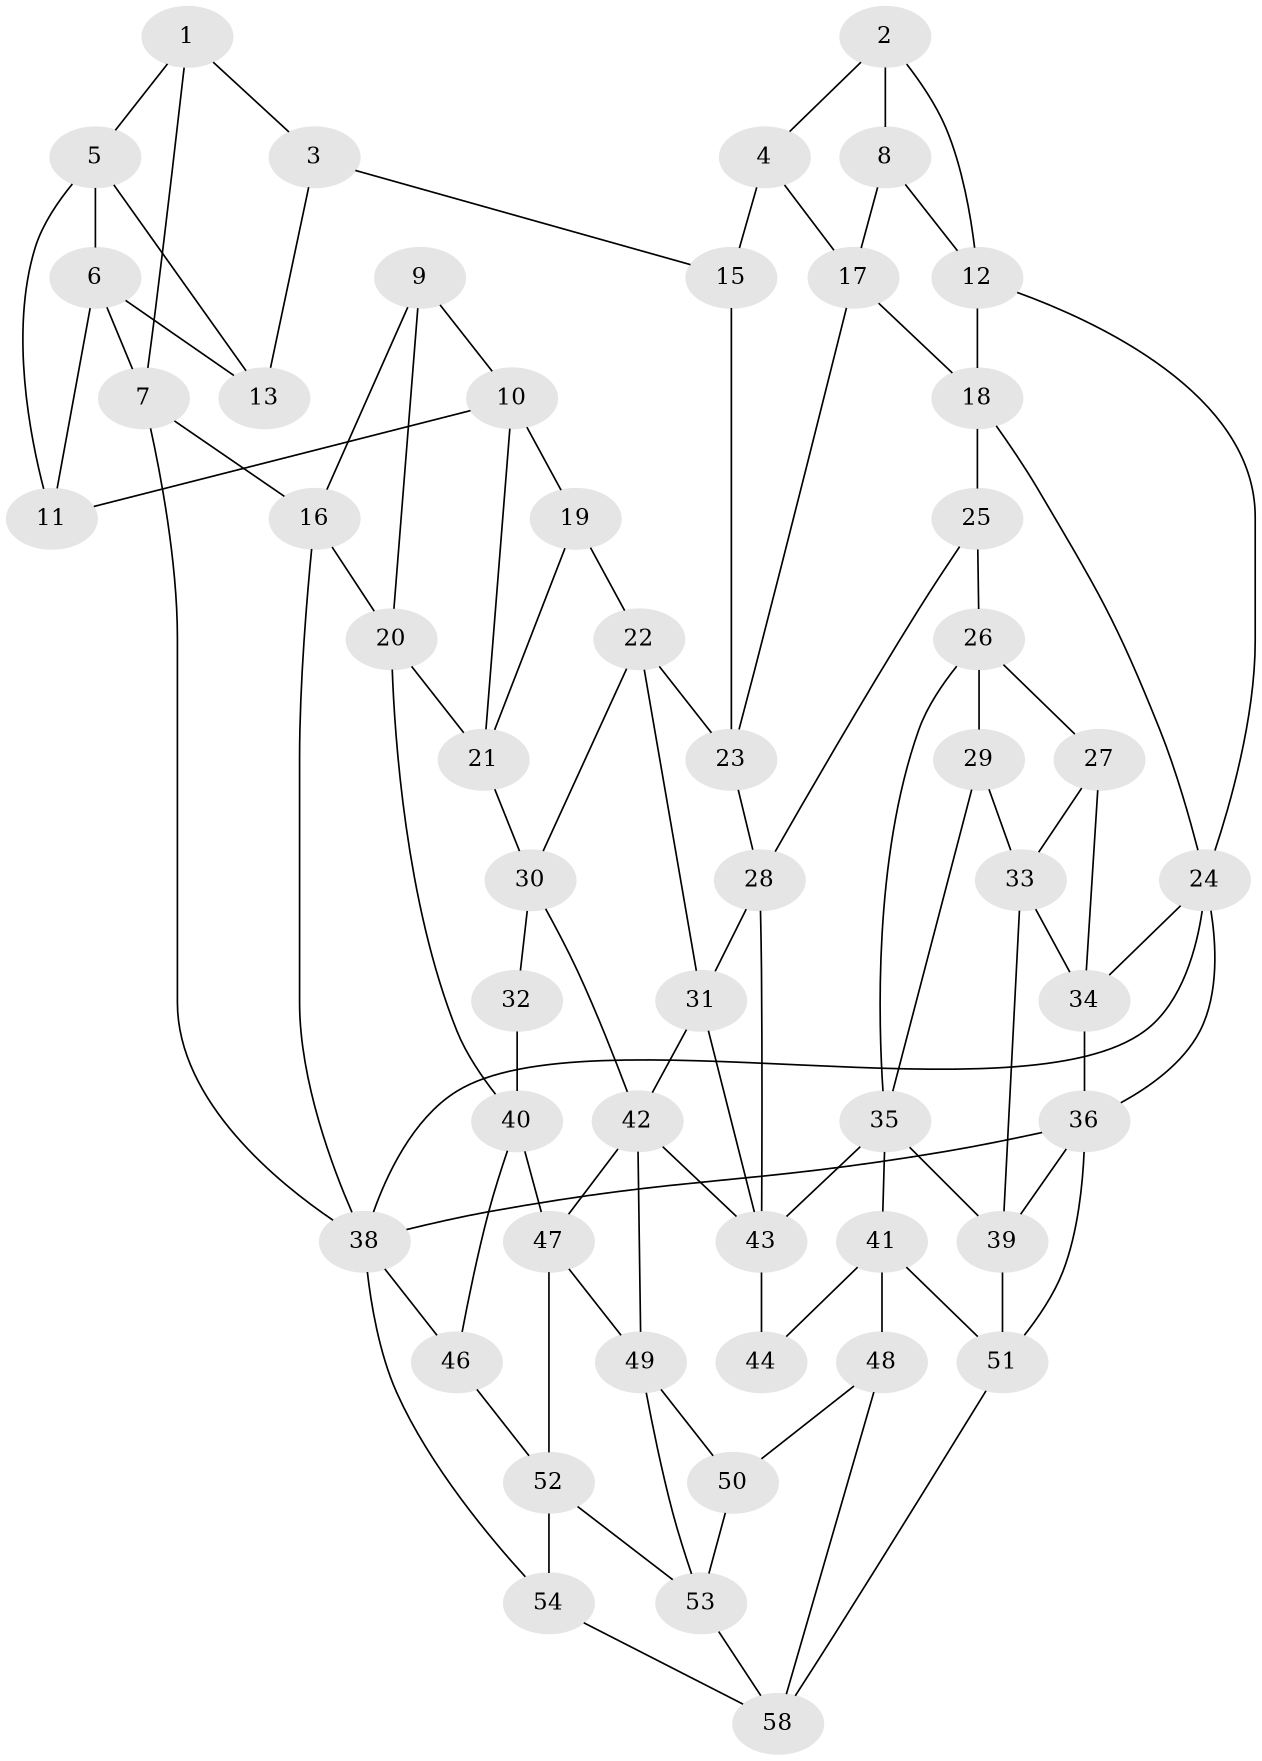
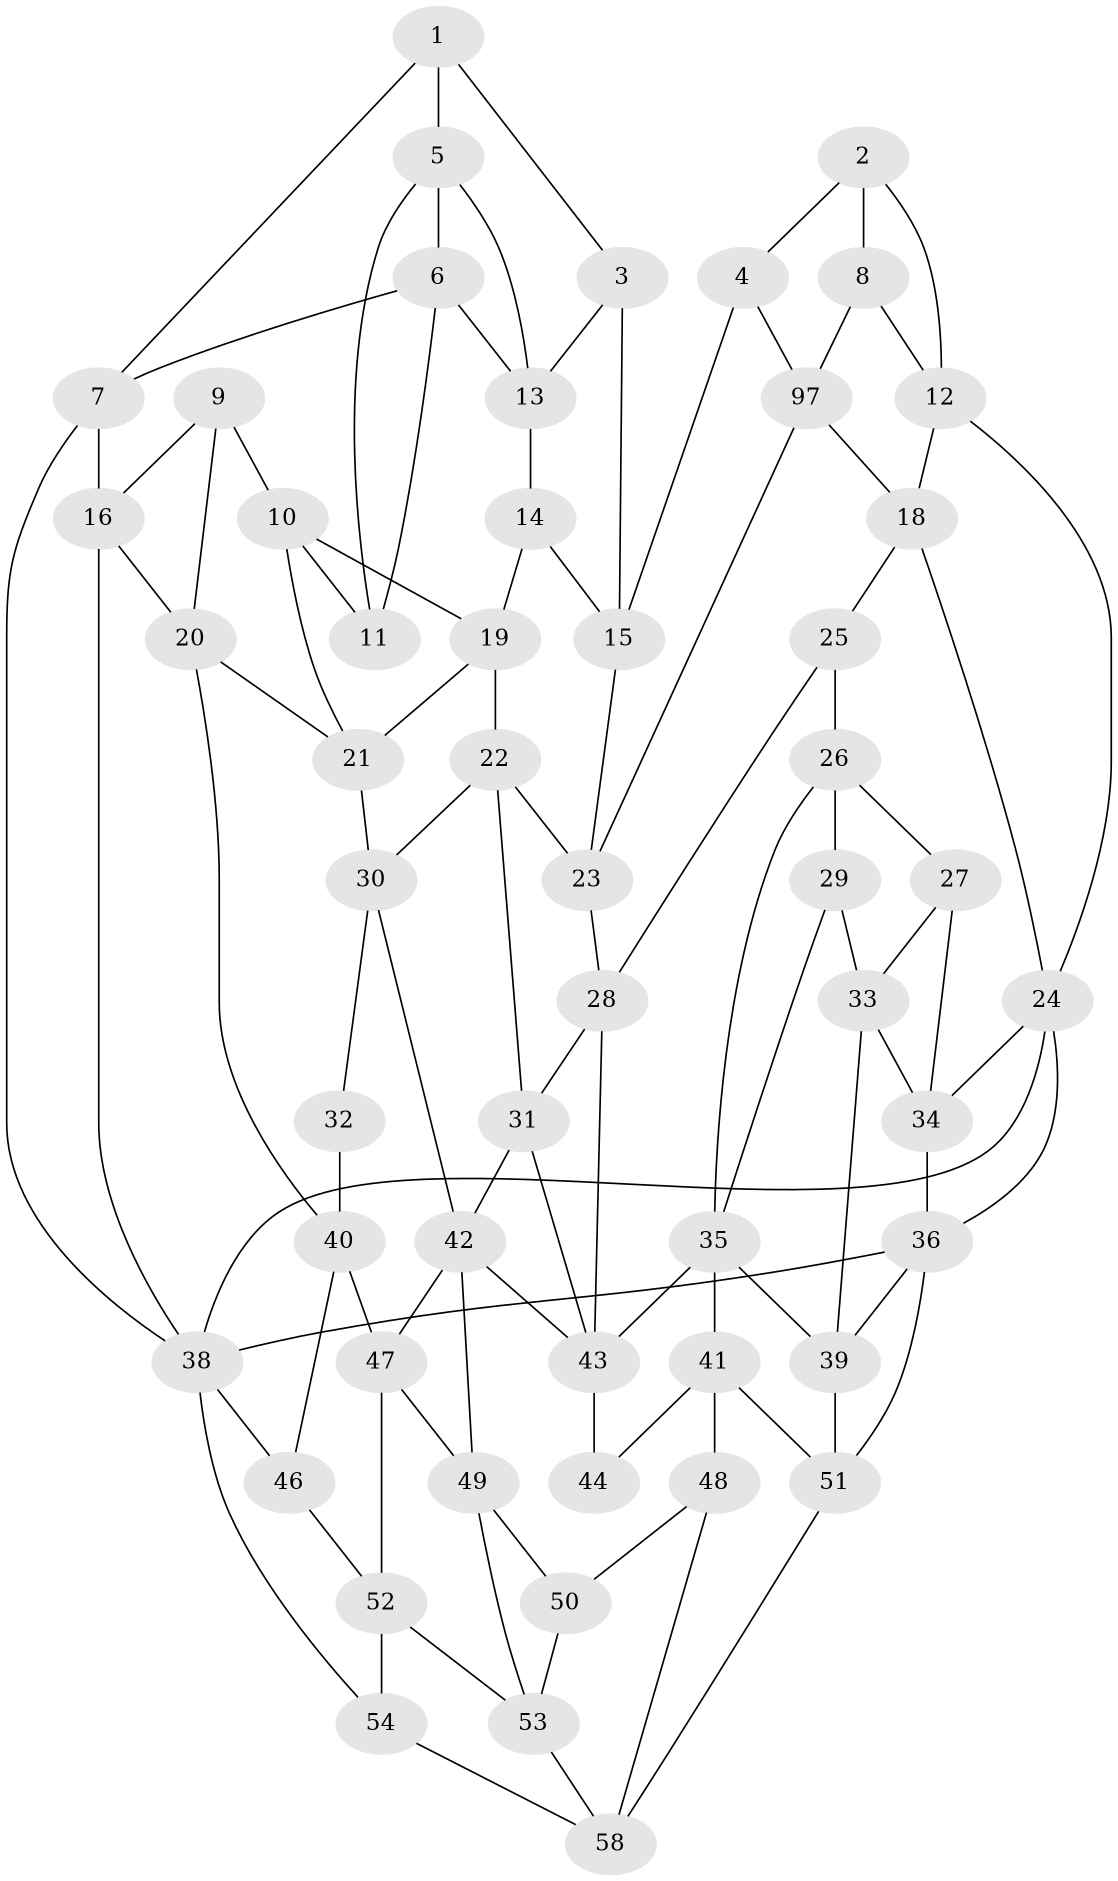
(854, 278) -> (807, 398)
none -> (531, 519)
